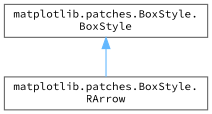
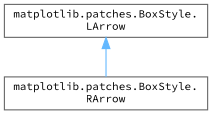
(106, 21) -> (106, 21)
